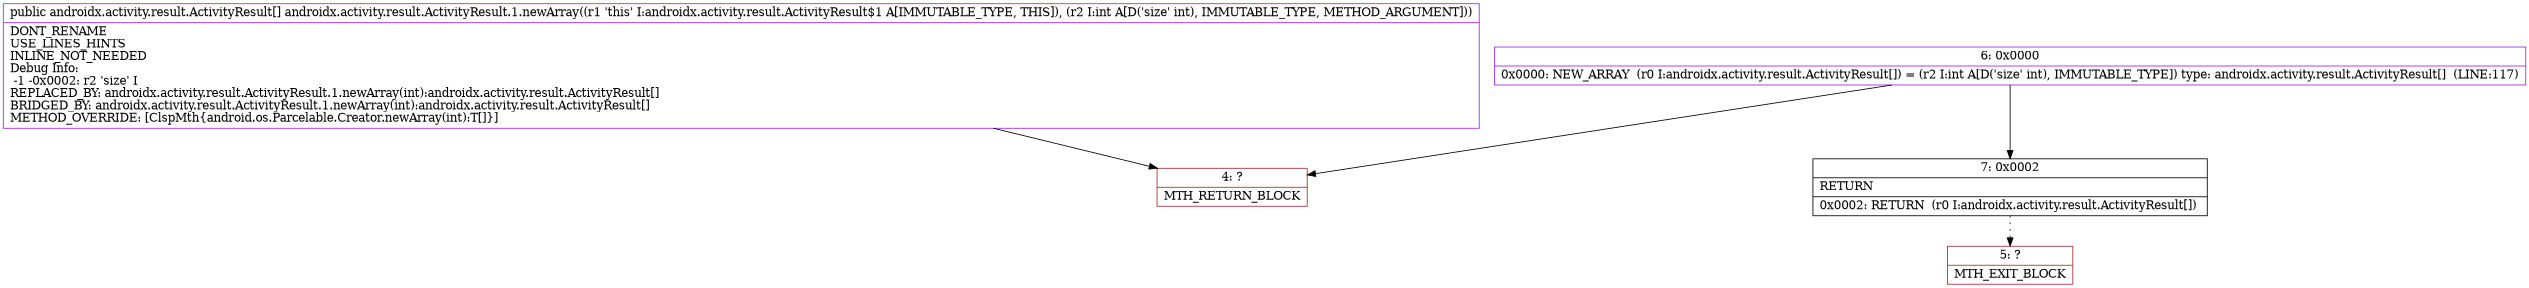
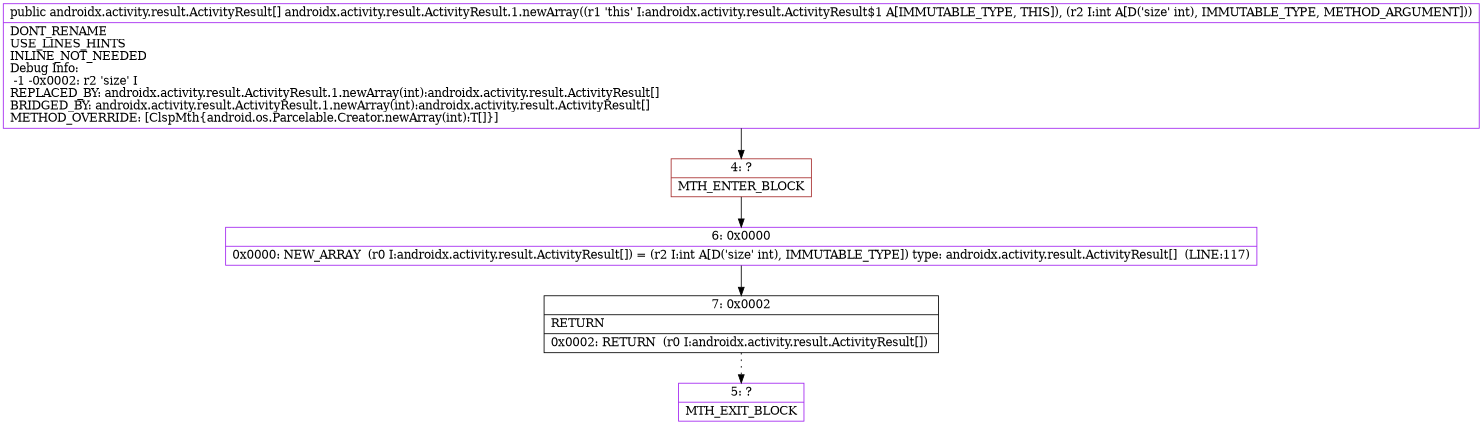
(1604, 129) -> (741, 208)
(1232, 196) -> (741, 187)
(2010, 265) -> (741, 402)
